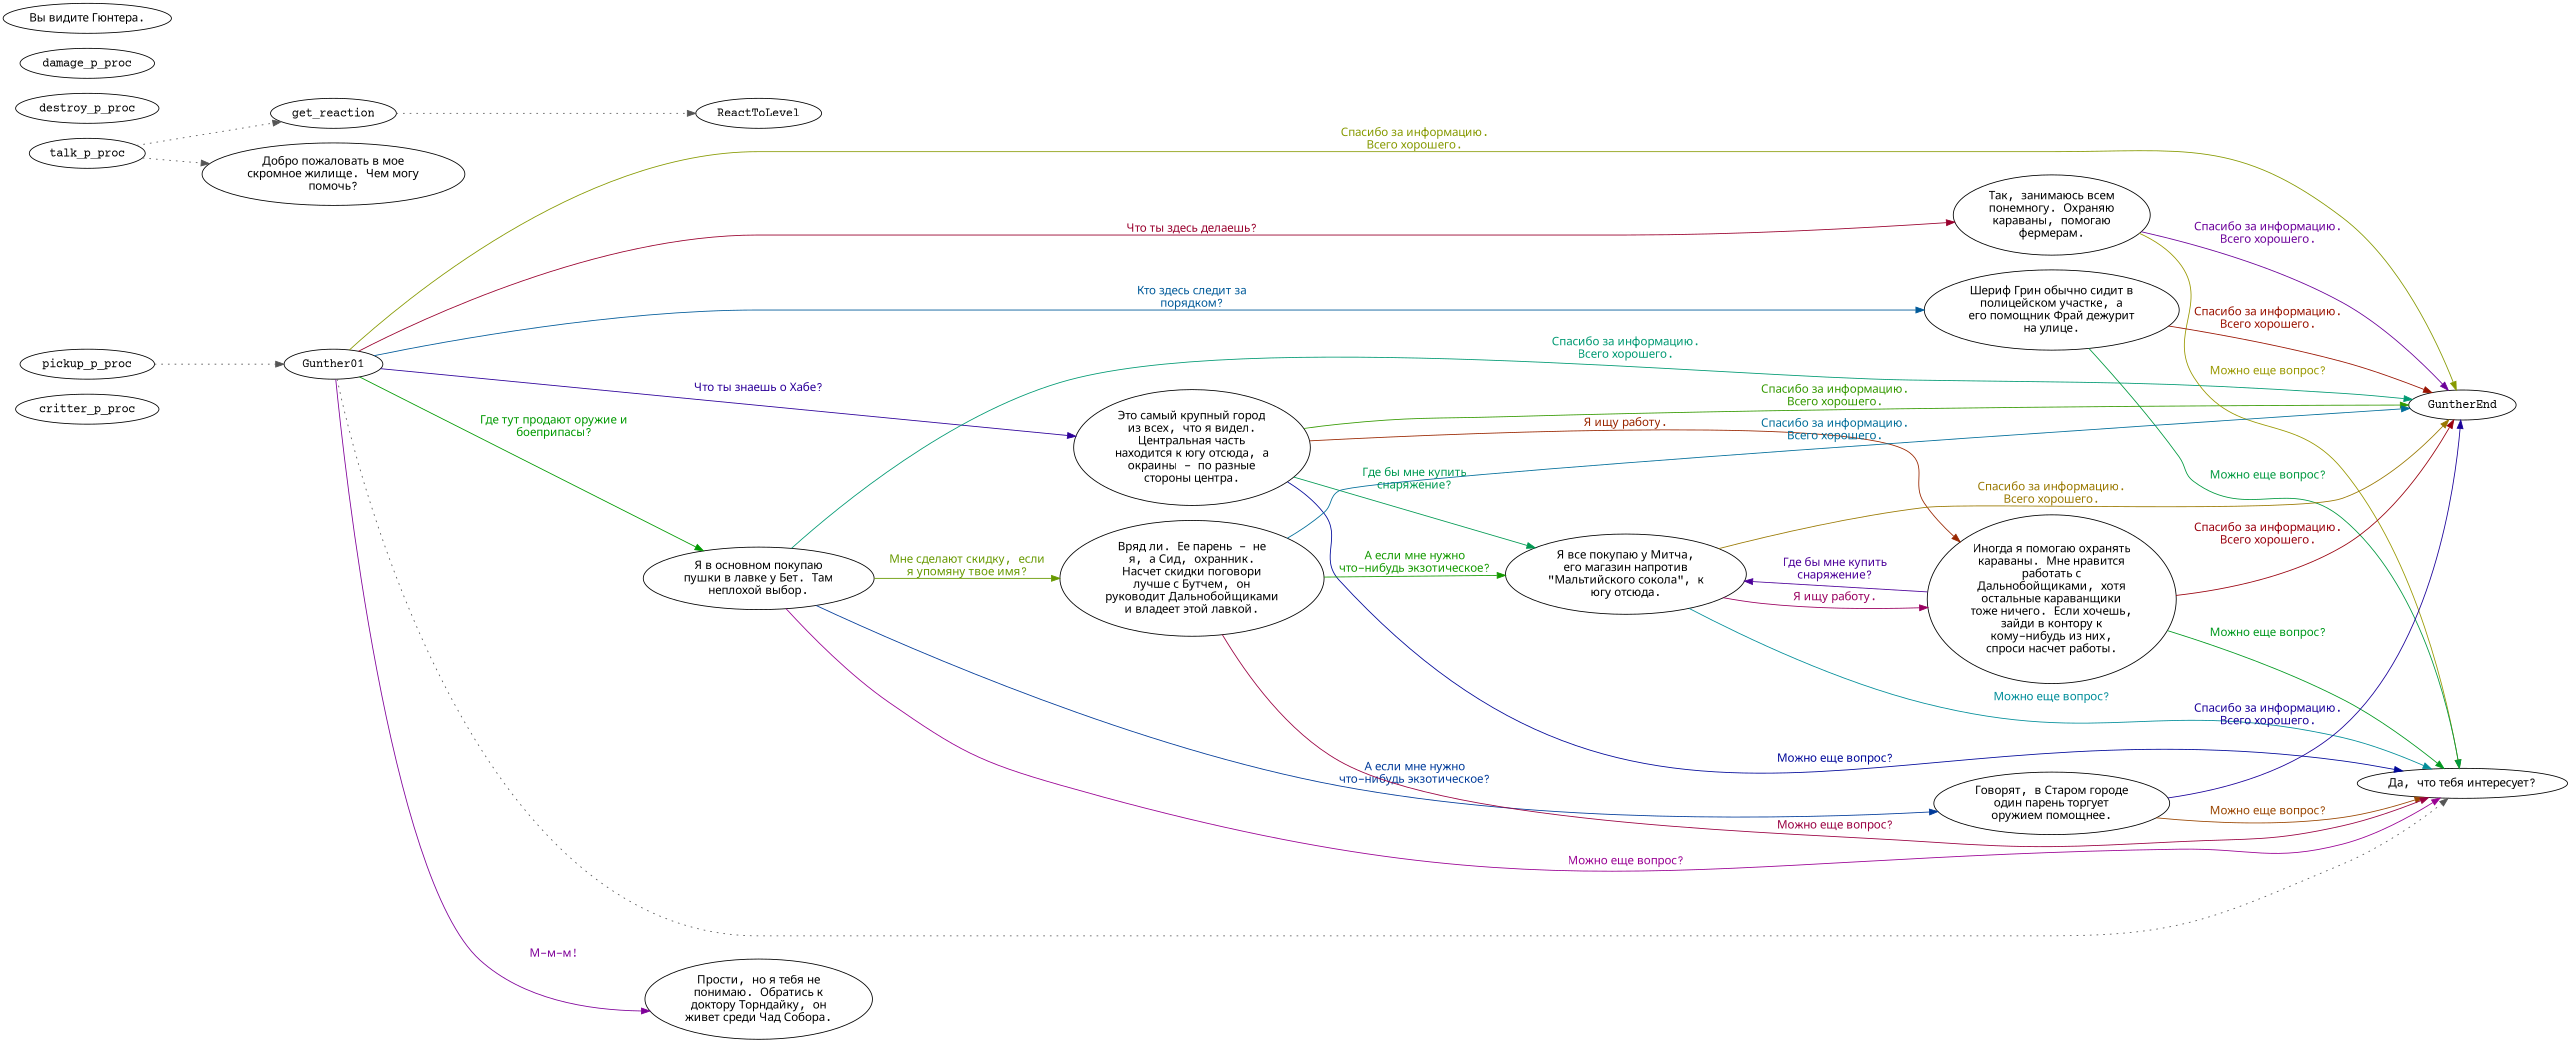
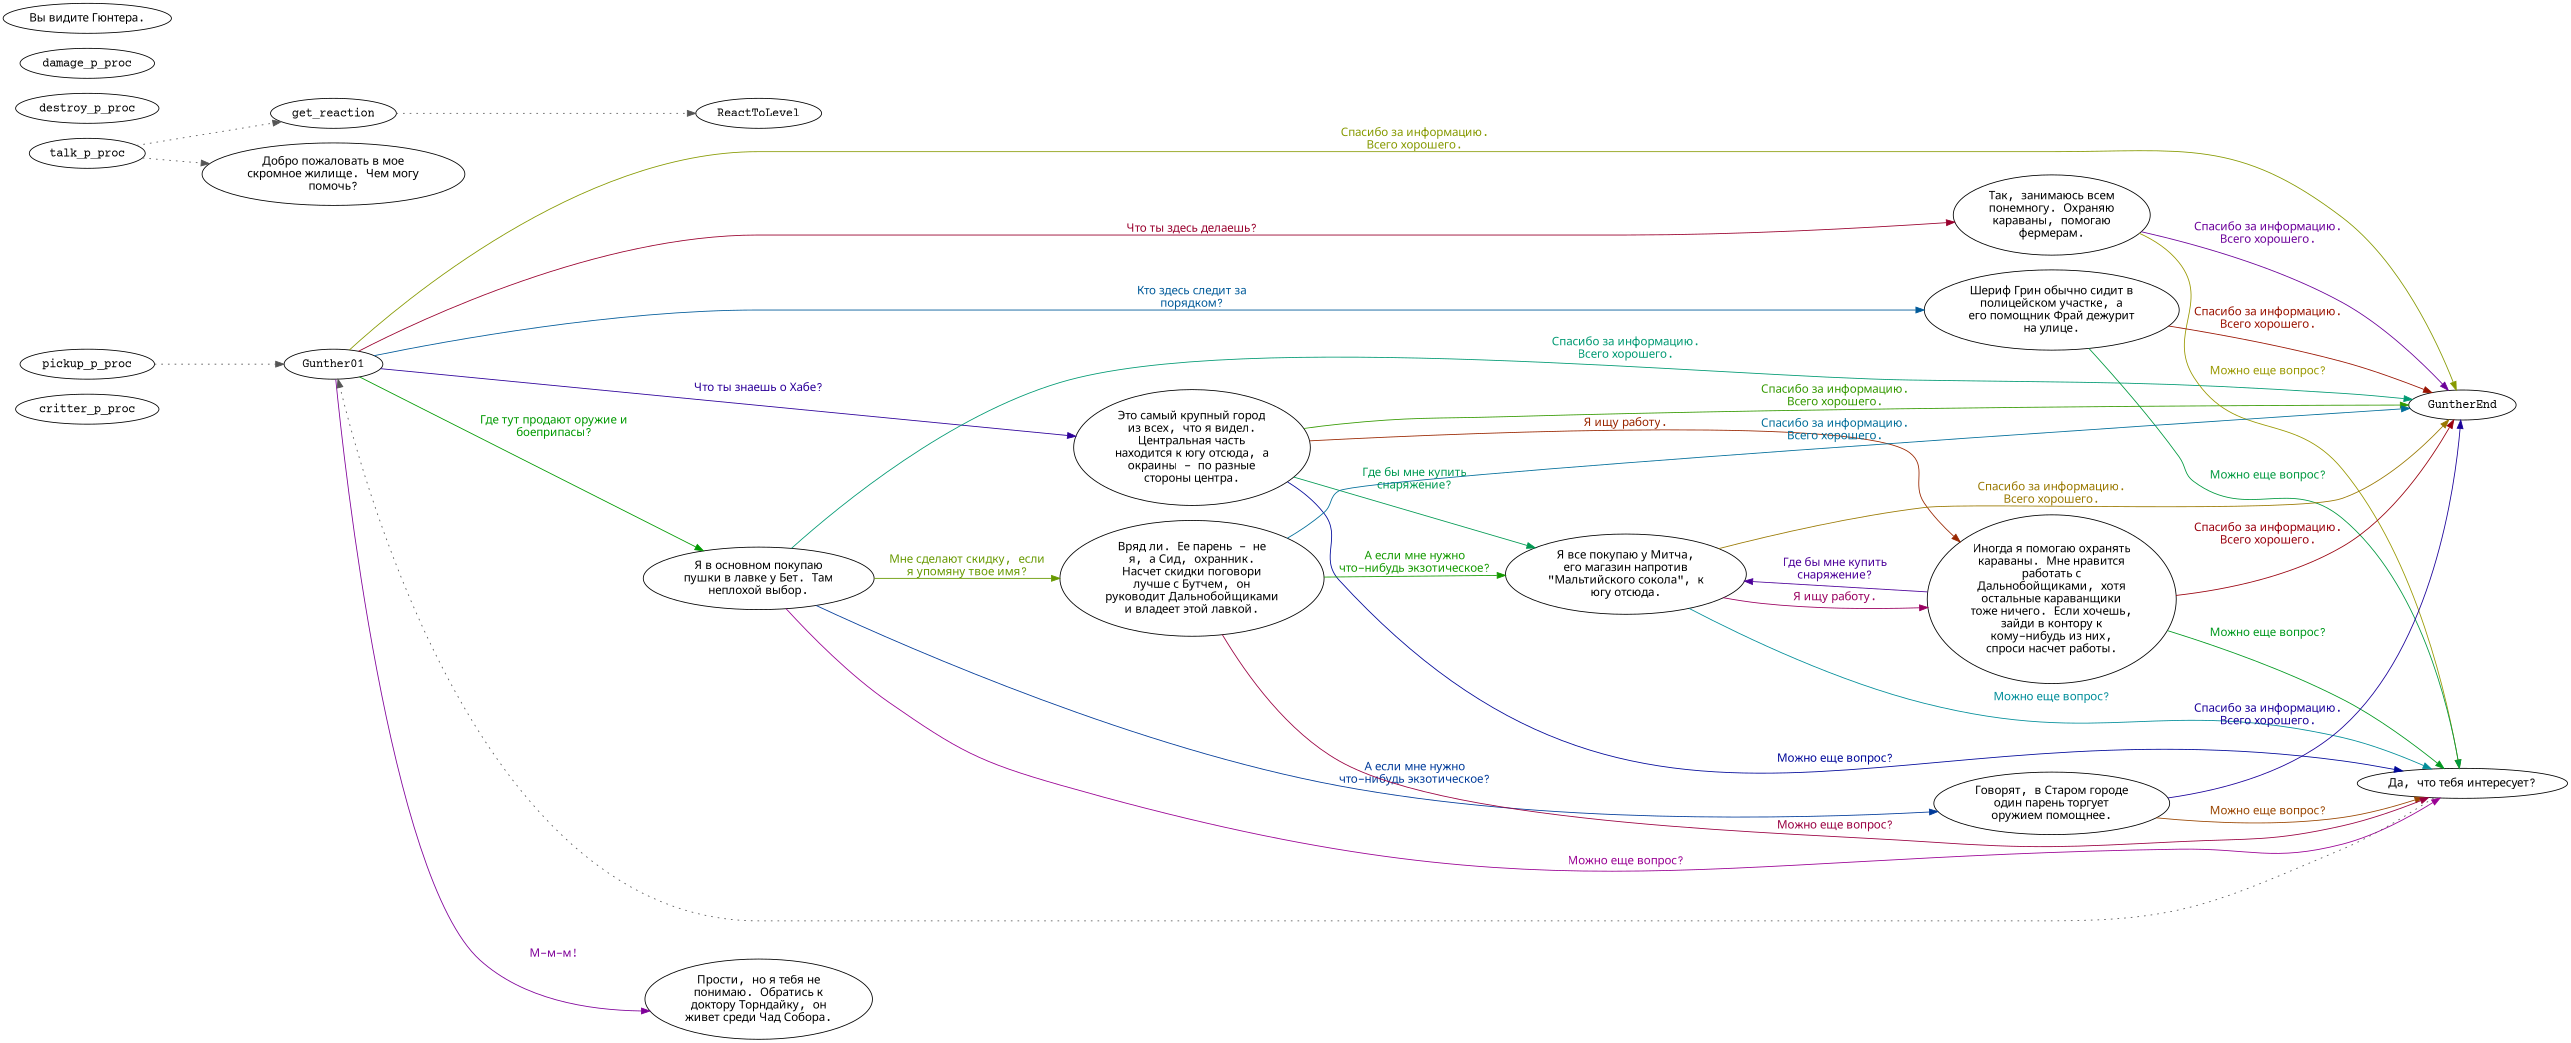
(1241, 936) -> (1247, 921)
